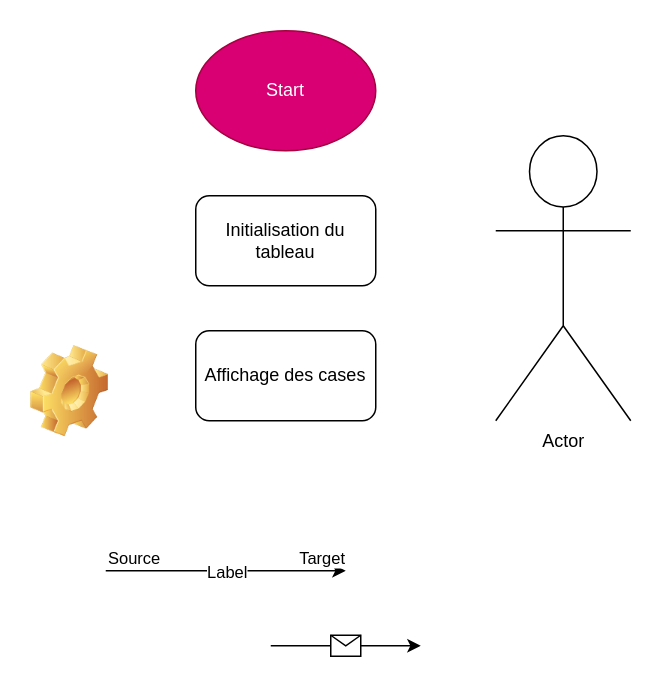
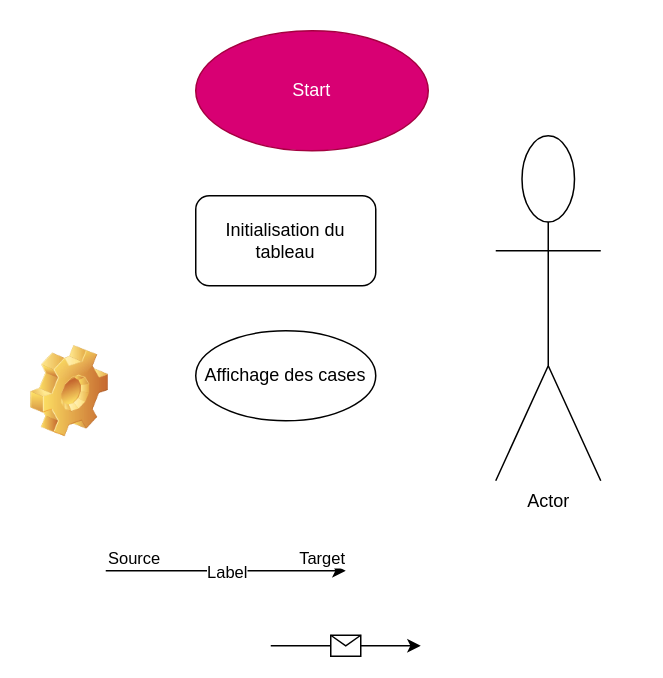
(286, 91) -> (312, 91)
(563, 278) -> (548, 308)
(286, 376) -> (286, 376)
